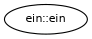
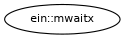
(46, 19) -> (62, 19)
